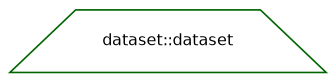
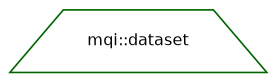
(168, 41) -> (138, 41)
